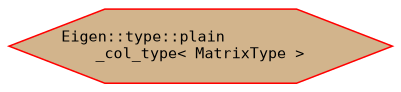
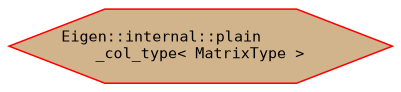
(201, 46) -> (201, 46)
